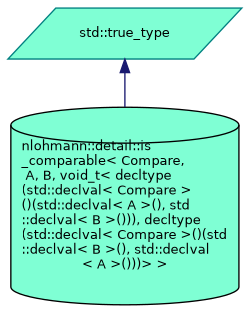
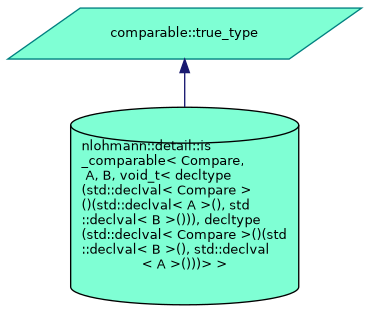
(125, 34) -> (185, 34)
